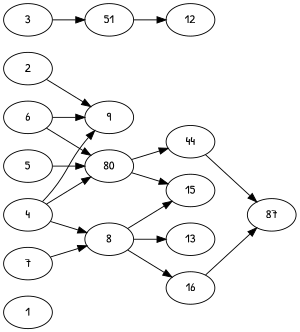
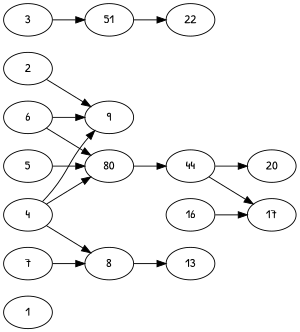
(190, 20) -> (190, 20)
none -> (272, 166)
(190, 190) -> none
(272, 215) -> (272, 215)
(146, 261) -> none
